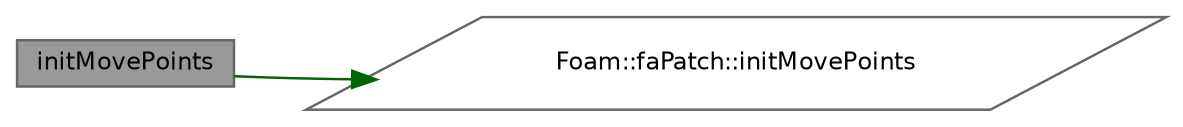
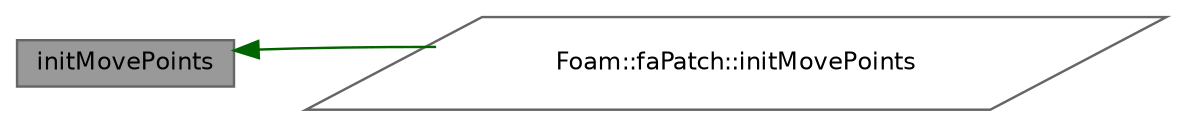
(293, 78) -> (348, 47)
